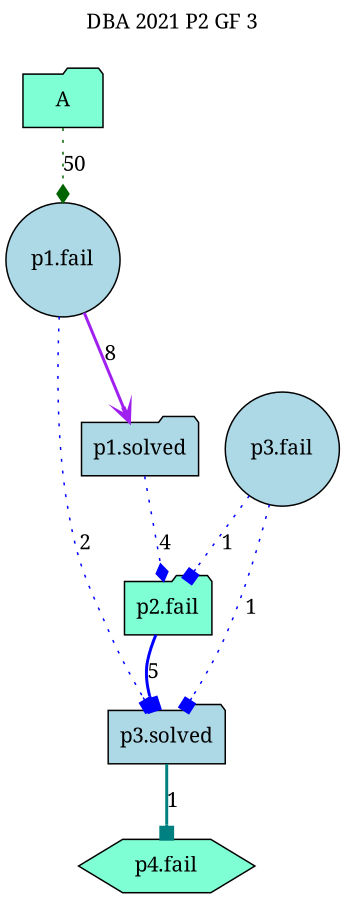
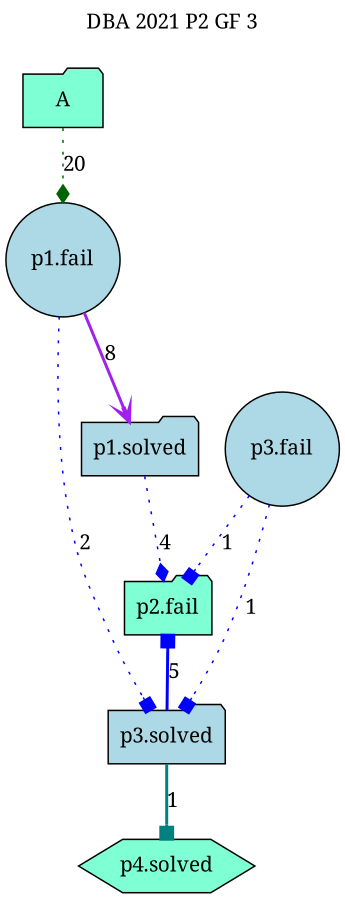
(75, 165) -> (75, 165)
(147, 665) -> (167, 680)
(167, 866) -> (167, 866)
